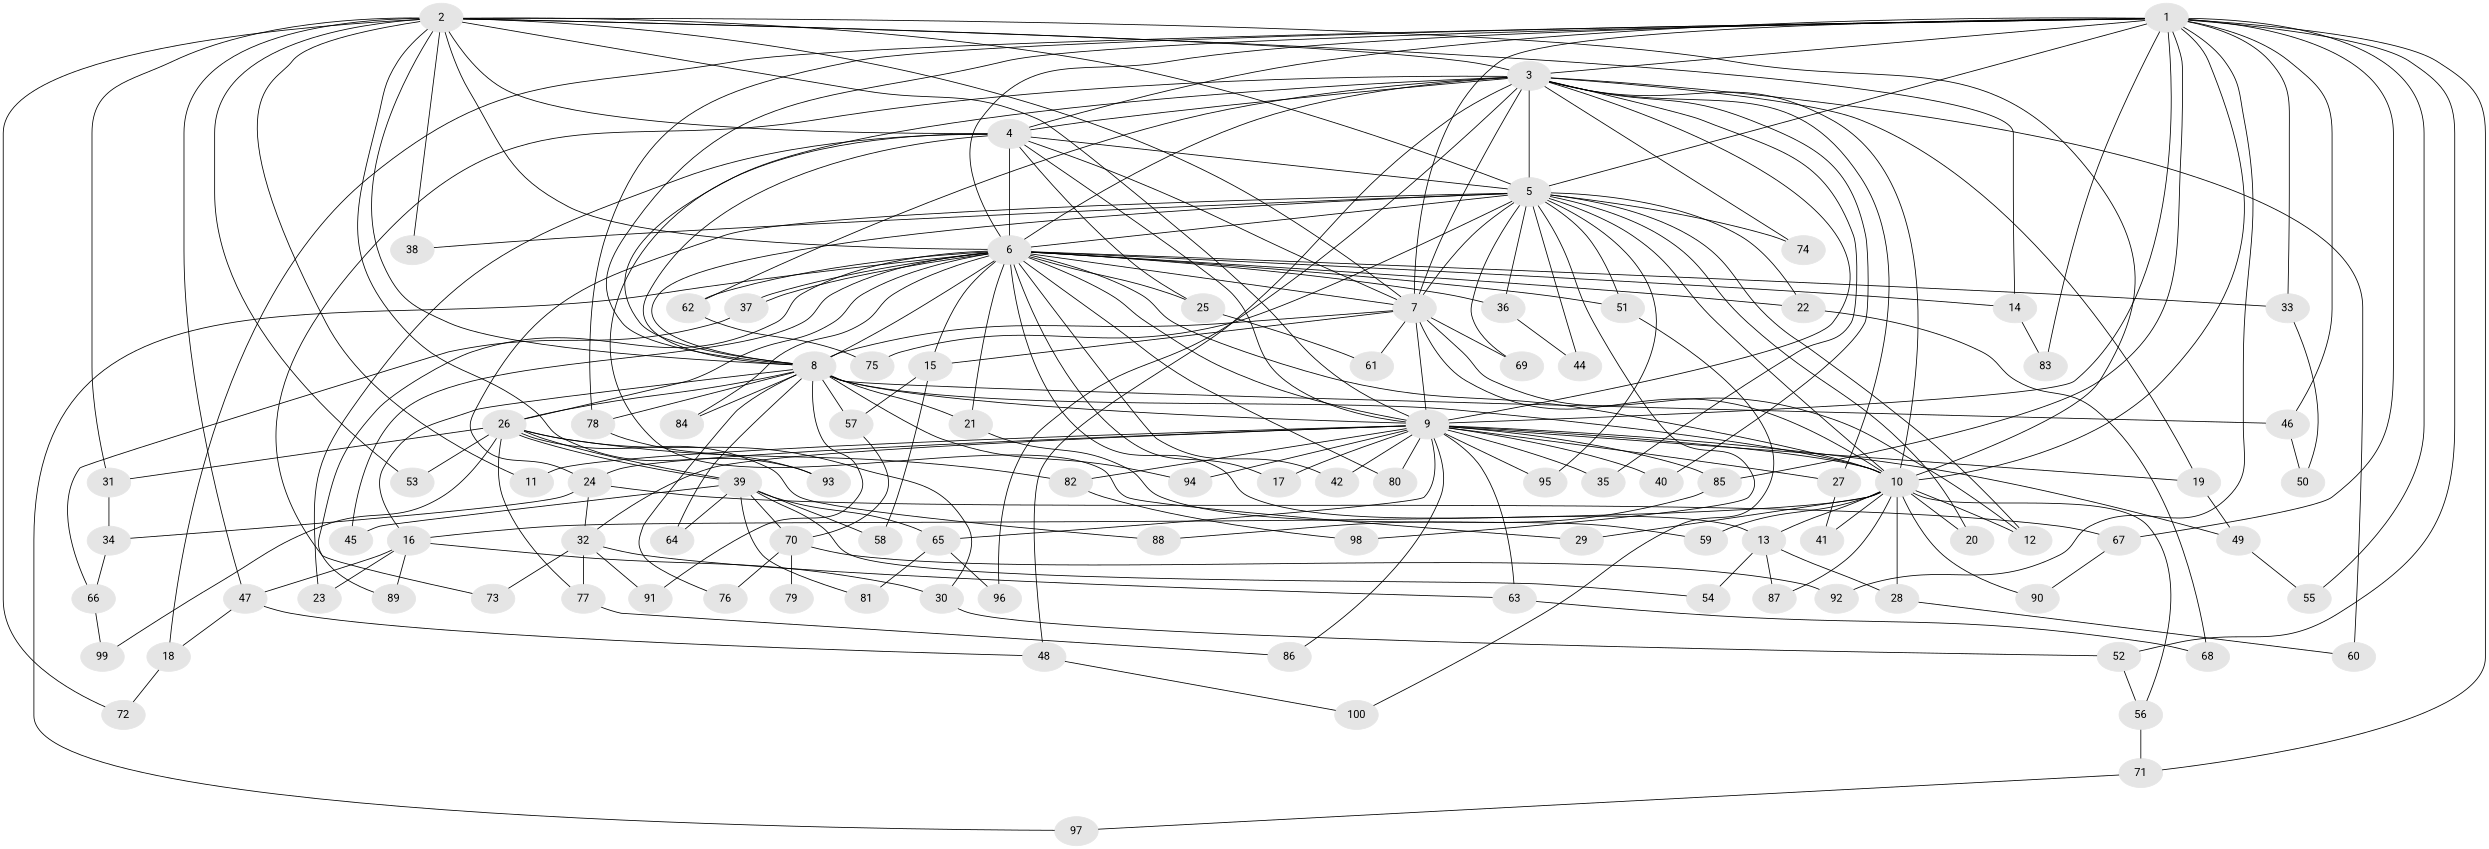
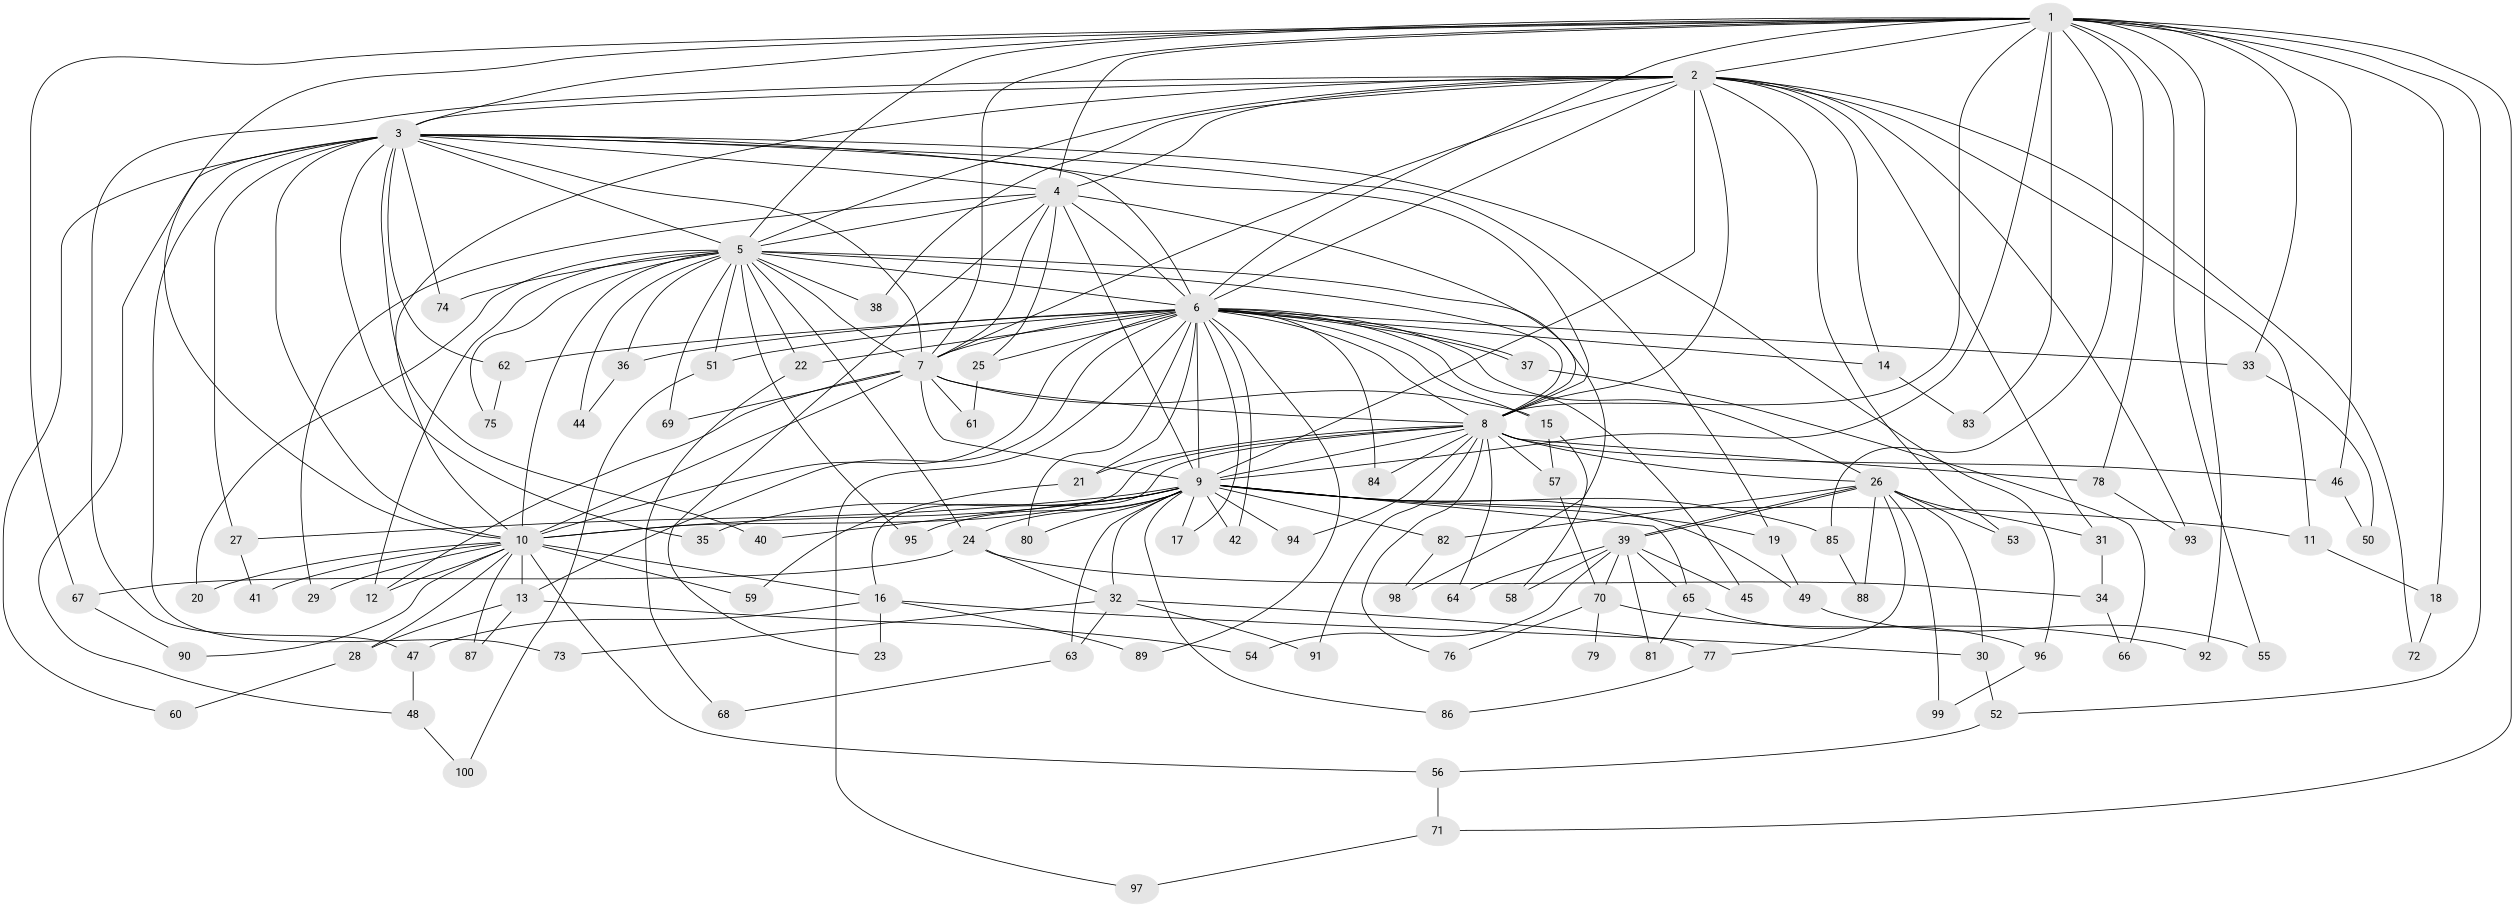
none -> (1873, 47)
(1826, 327) -> none
(98, 628) -> (1995, 683)
(207, 628) -> (2373, 570)
